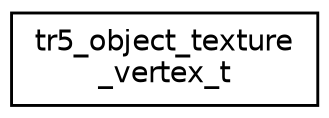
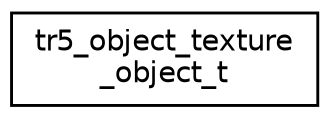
(165, 59) -> (165, 59)
